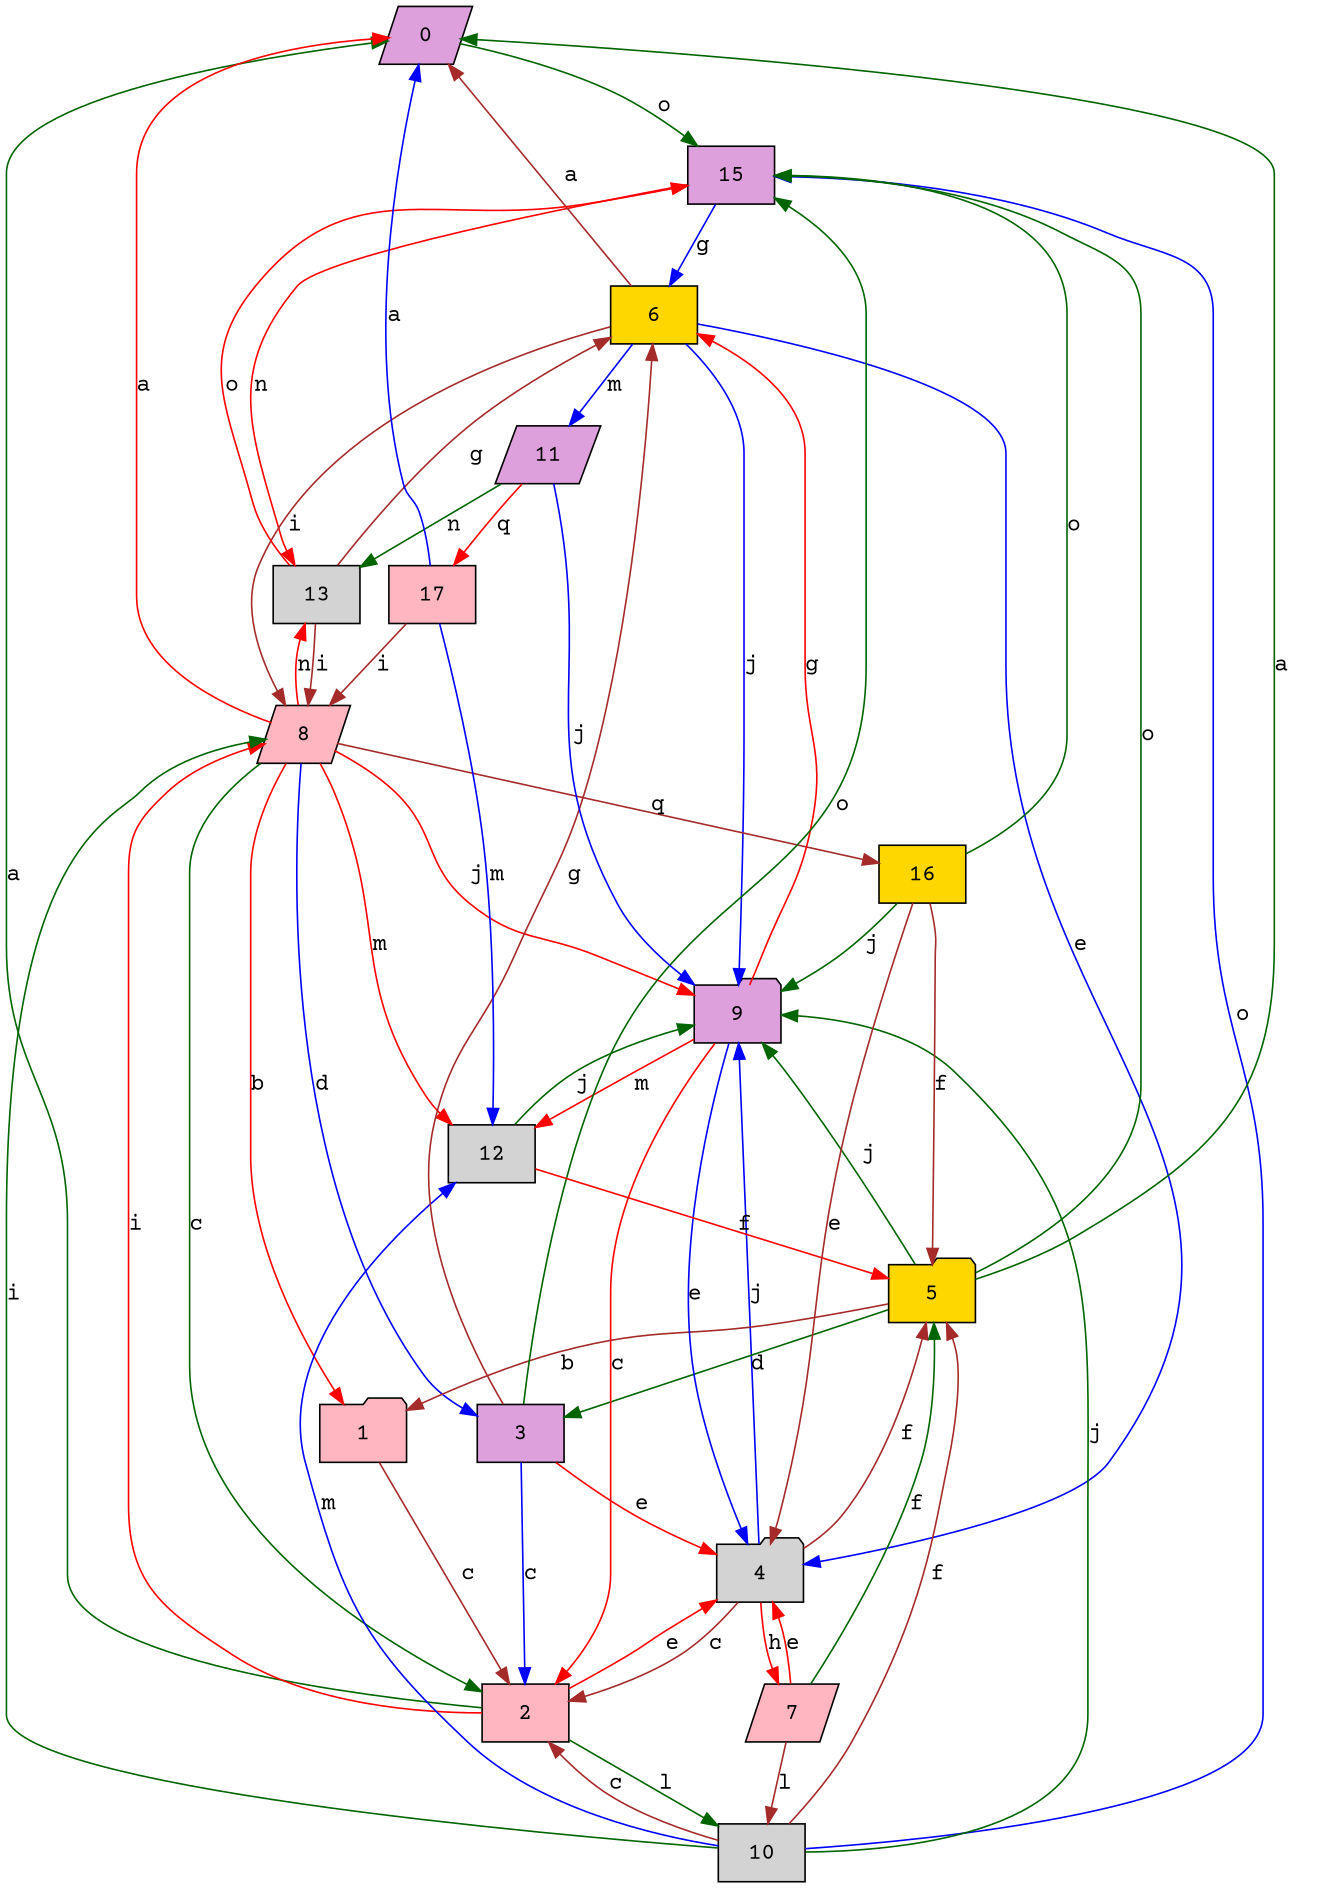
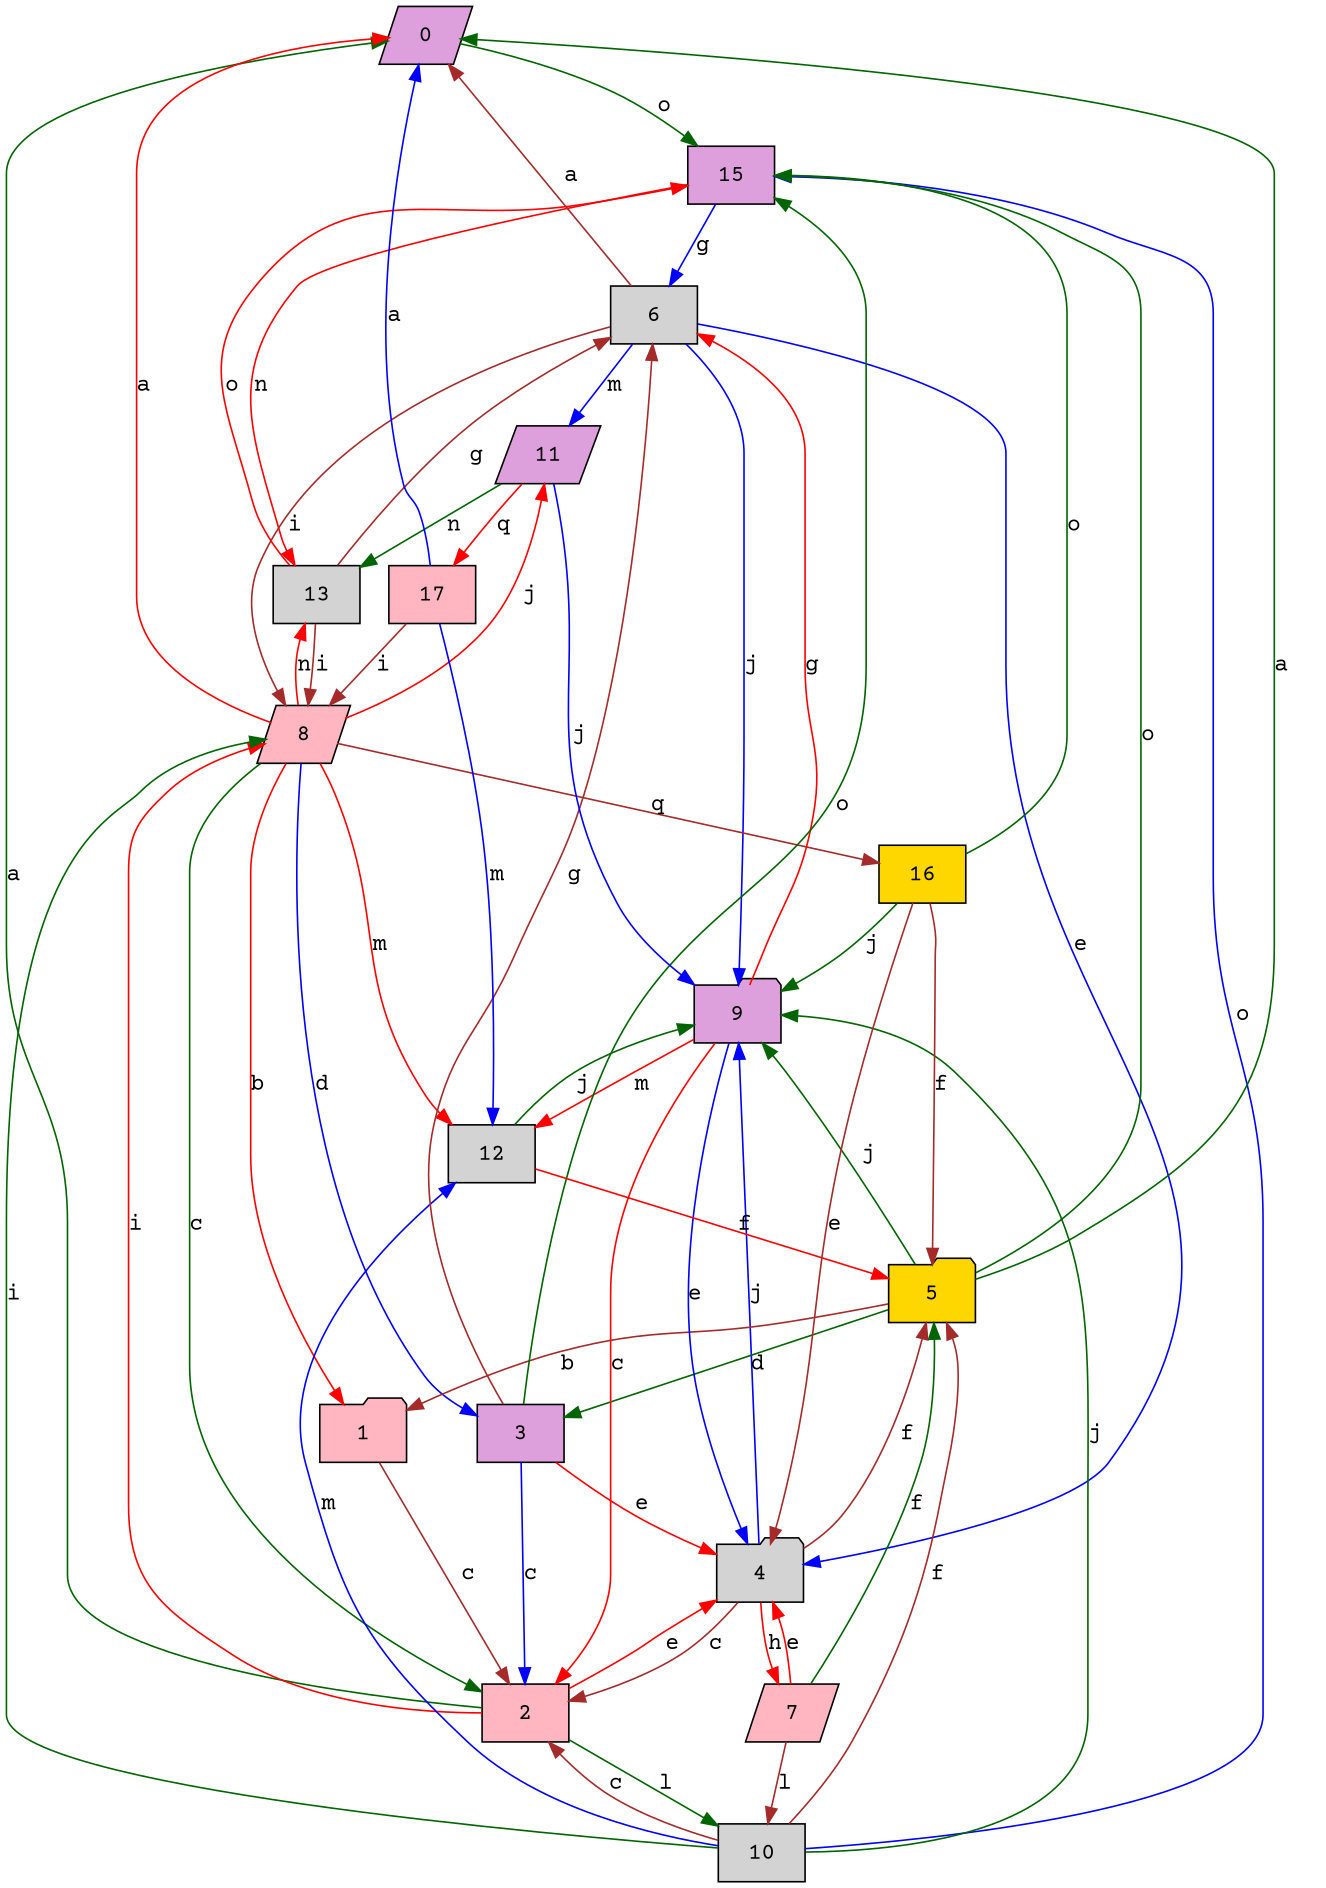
(654, 315) -> (654, 315)
(477, 909) -> (476, 638)
